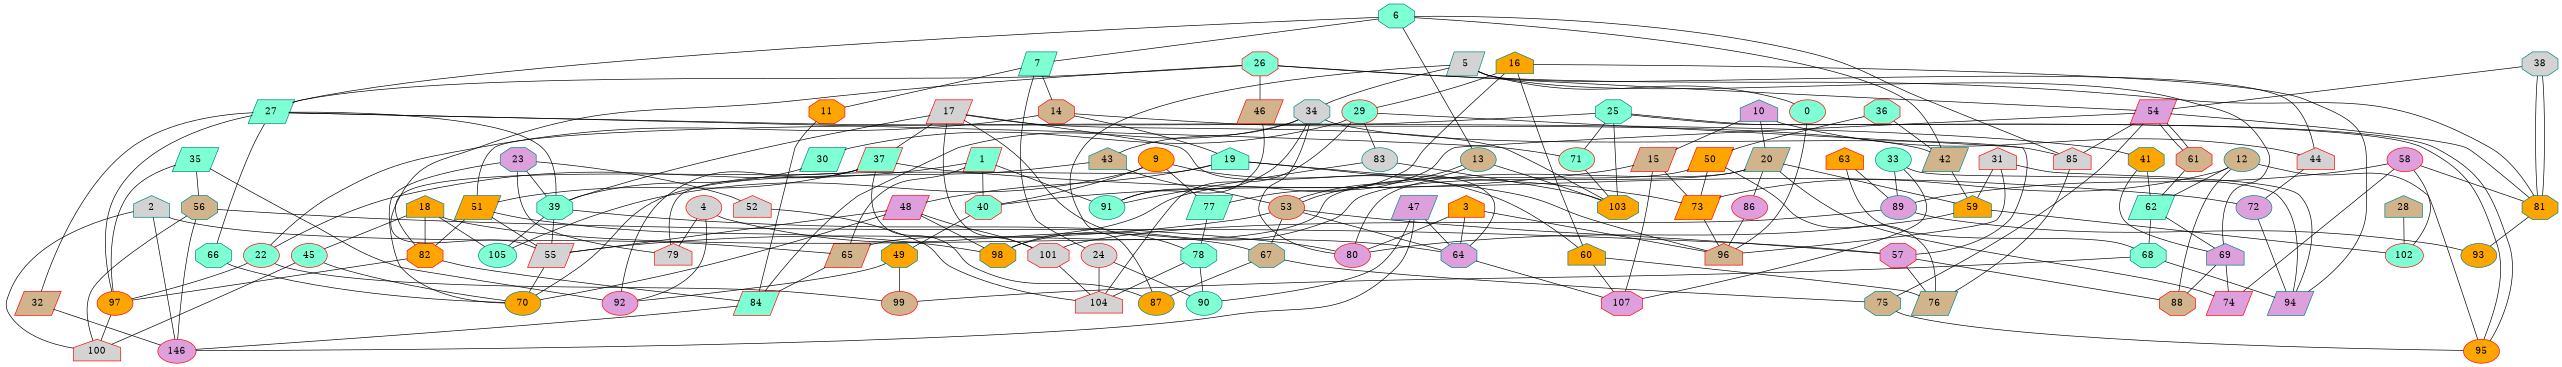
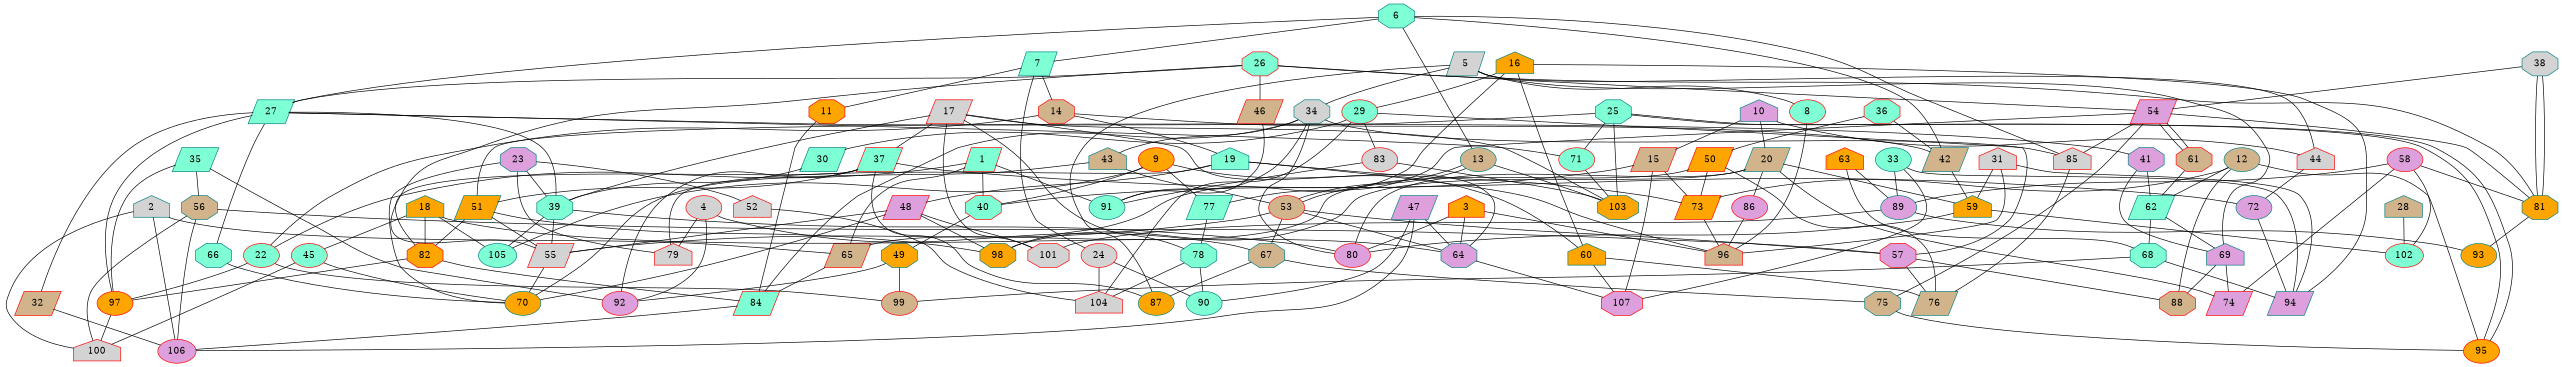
(1808, 112) -> (1808, 112)
(1380, 160) -> (1380, 160)
(2146, 160) -> (2146, 160)
(1074, 280) -> none
(177, 351) -> (177, 351)
